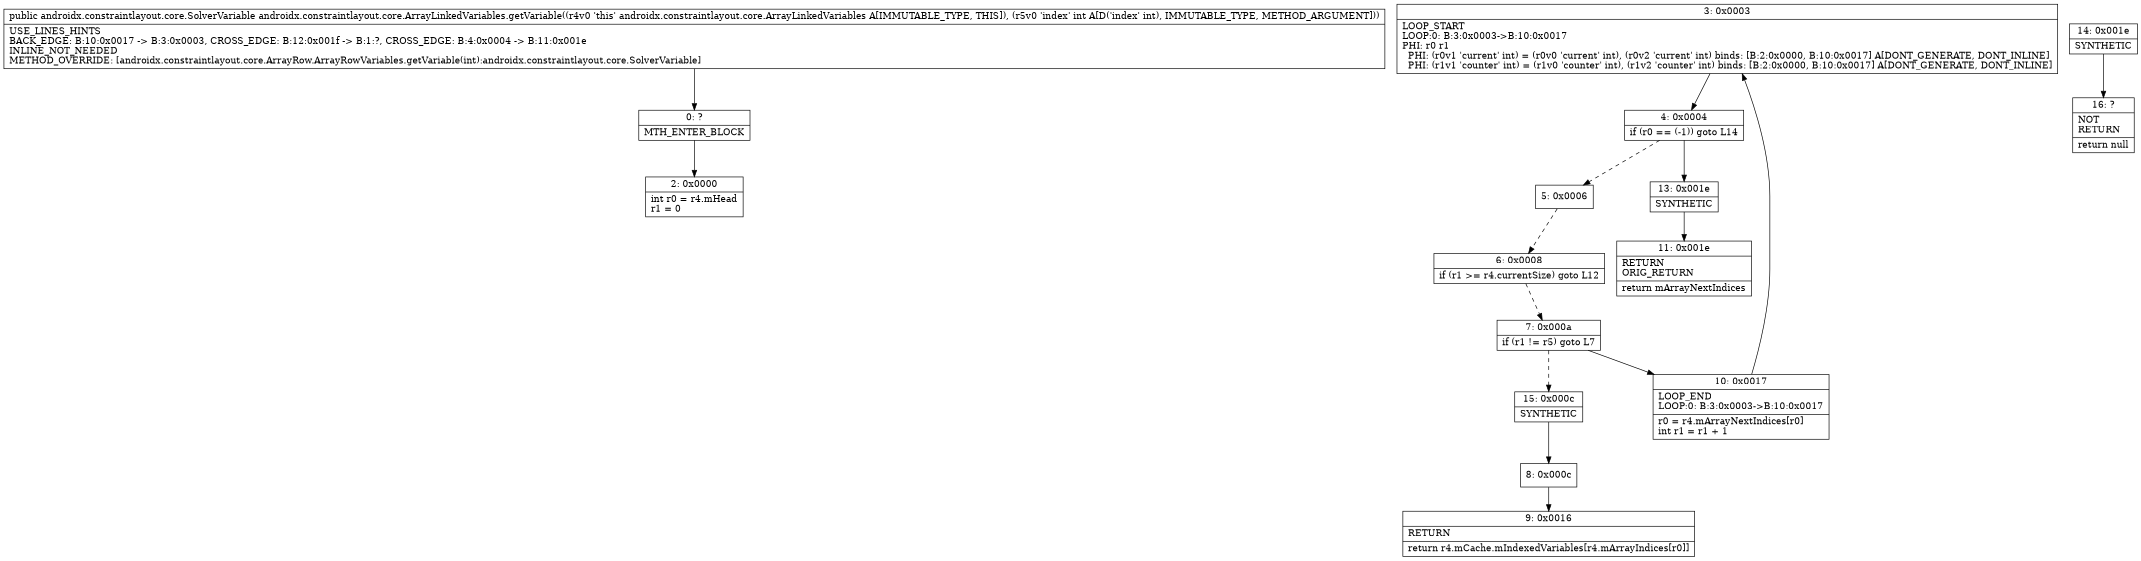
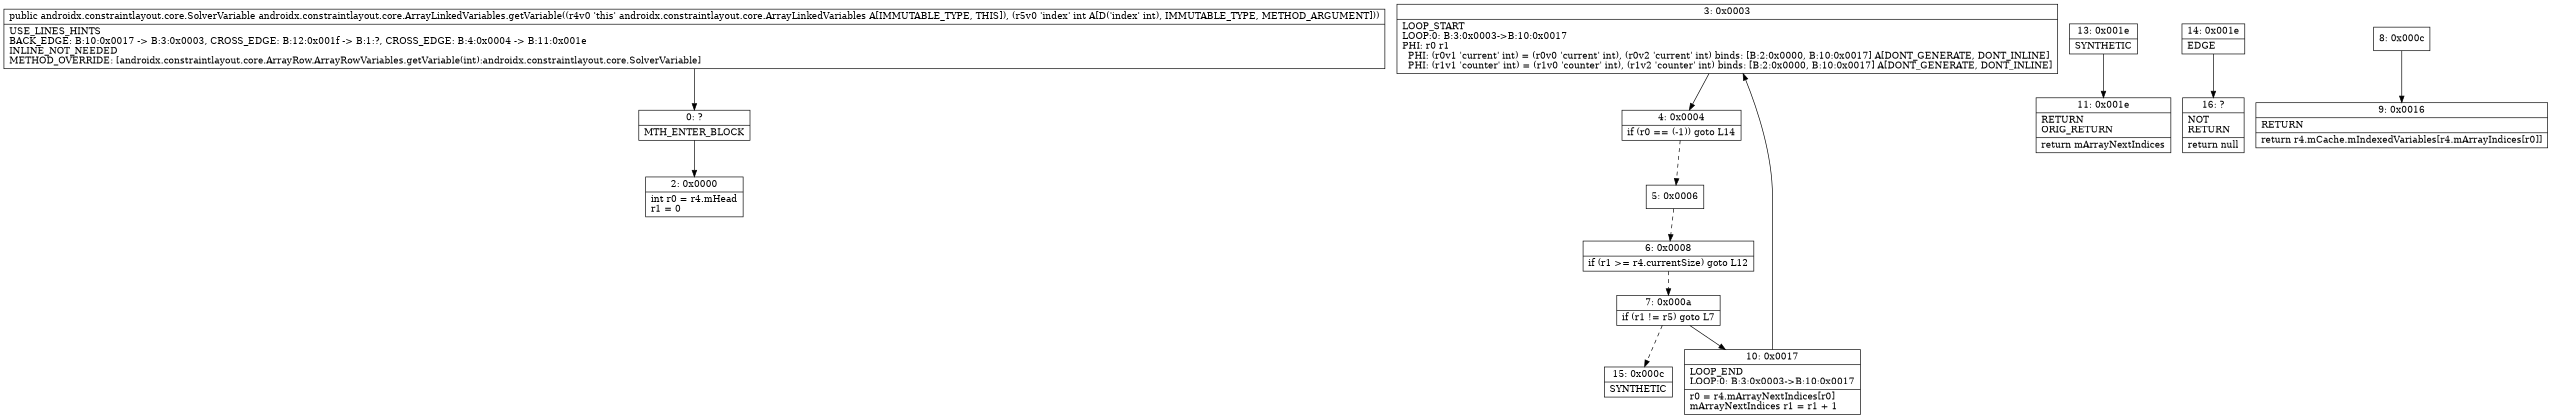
(2103, 46) -> (2202, 46)
(1684, 158) -> none
(1693, 431) -> (1764, 407)
(1549, 439) -> none
